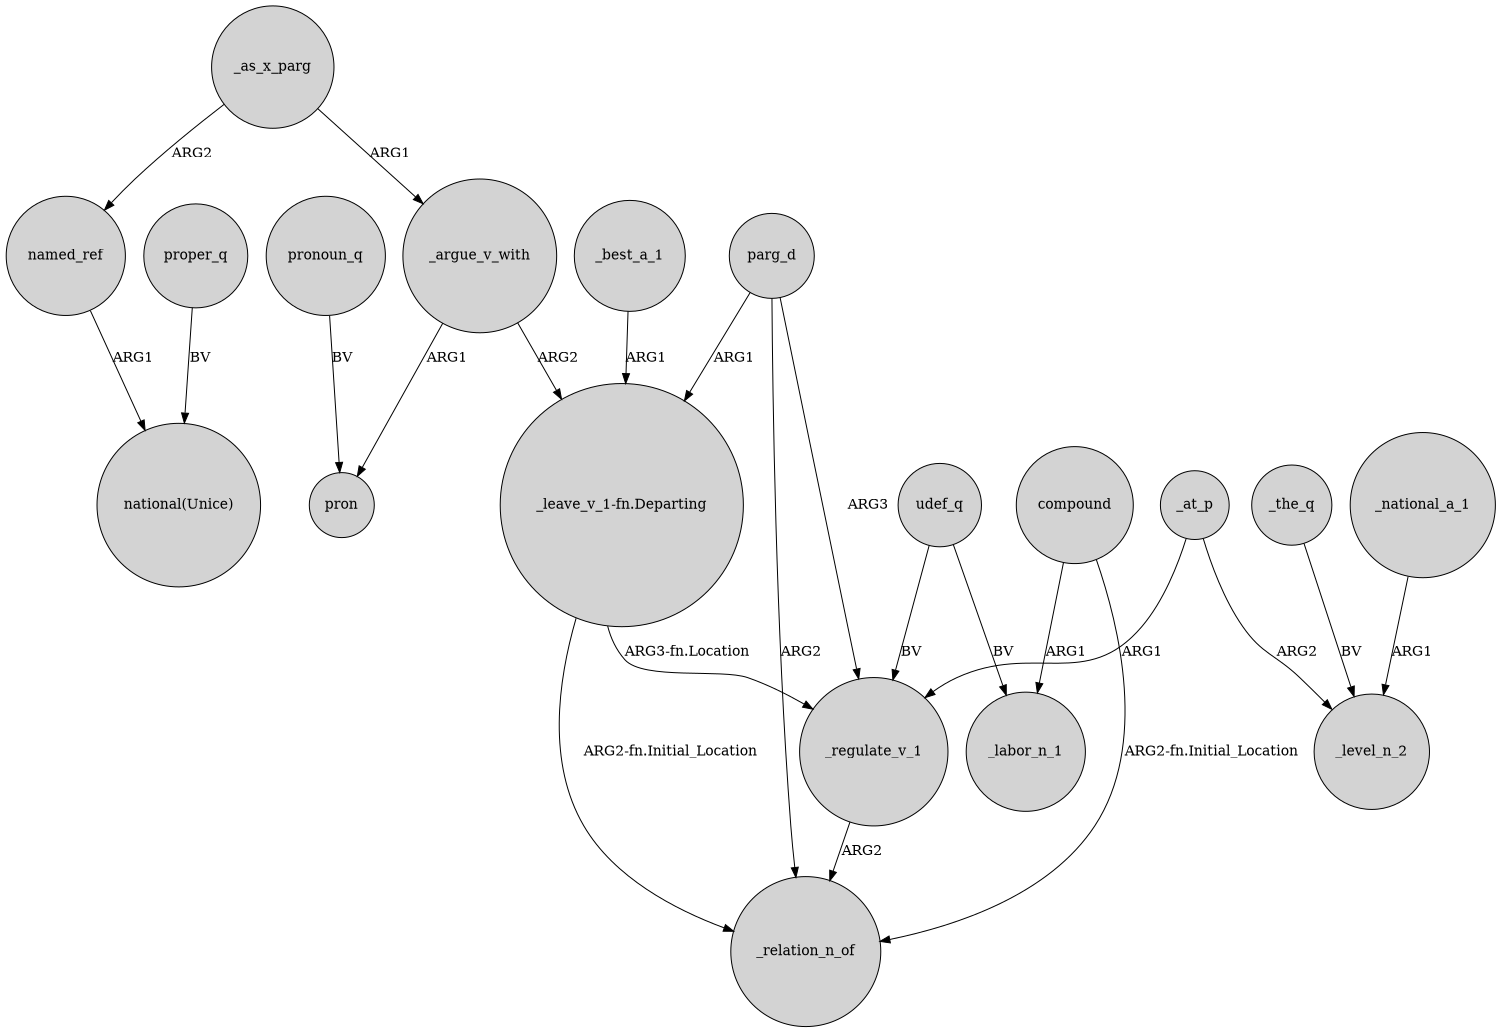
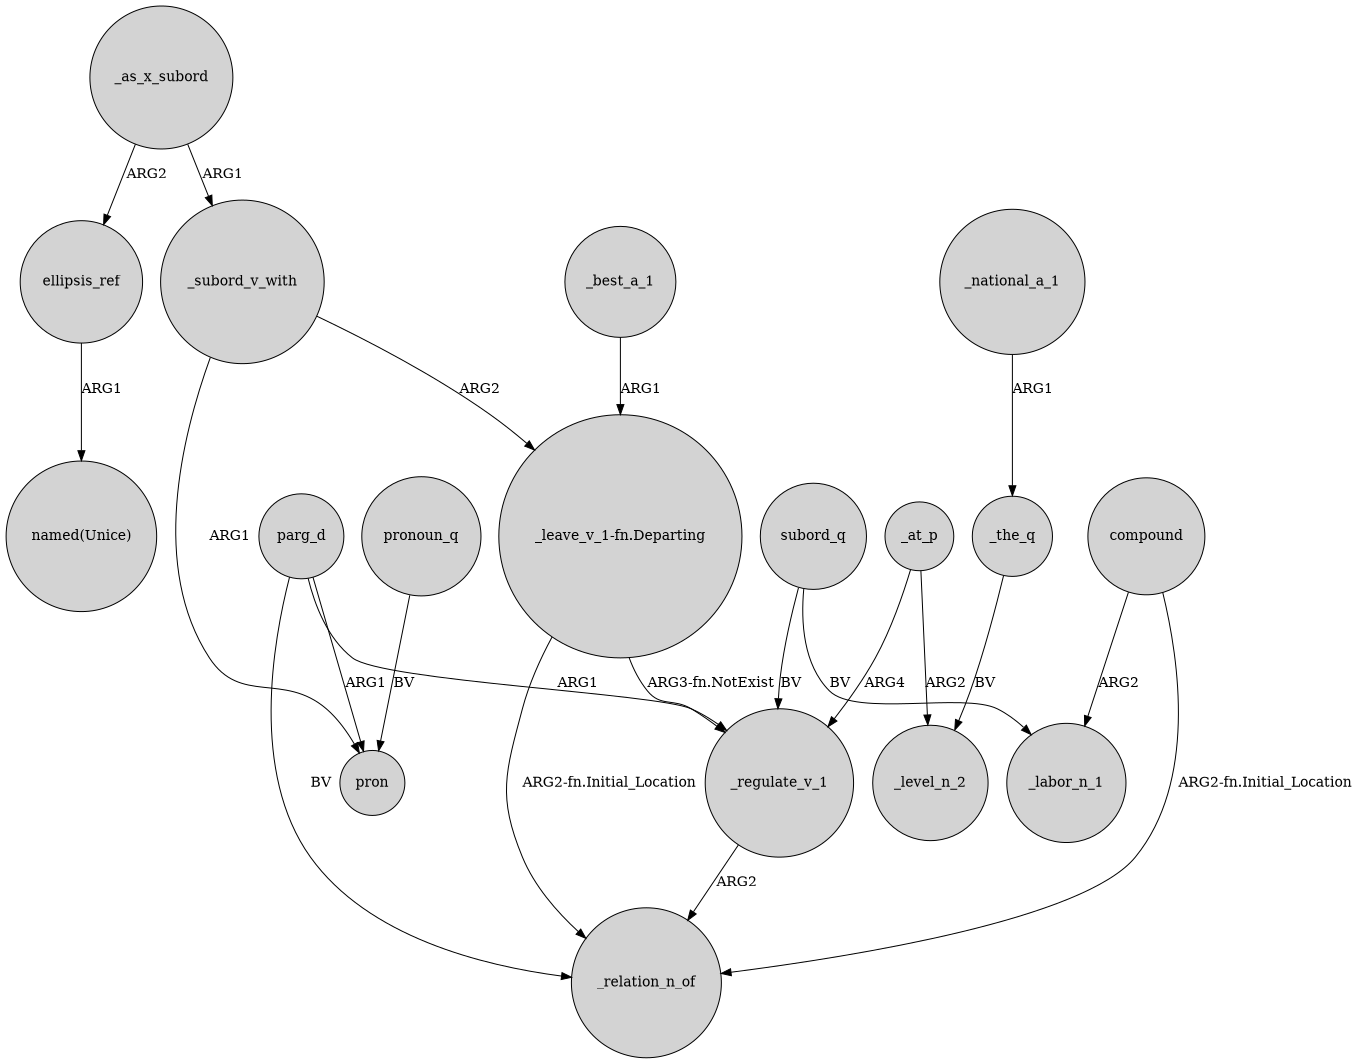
(273, 67) -> (161, 77)
(66, 256) -> (81, 282)
(196, 256) -> none
(480, 256) -> (242, 282)
(720, 342) -> (337, 659)
(179, 505) -> (81, 536)
(868, 505) -> (578, 683)
(940, 505) -> (813, 536)
(1397, 631) -> (1012, 420)
(687, 652) -> (711, 683)
(801, 652) -> (321, 783)
(1066, 652) -> (1119, 683)
(1142, 652) -> (885, 683)
